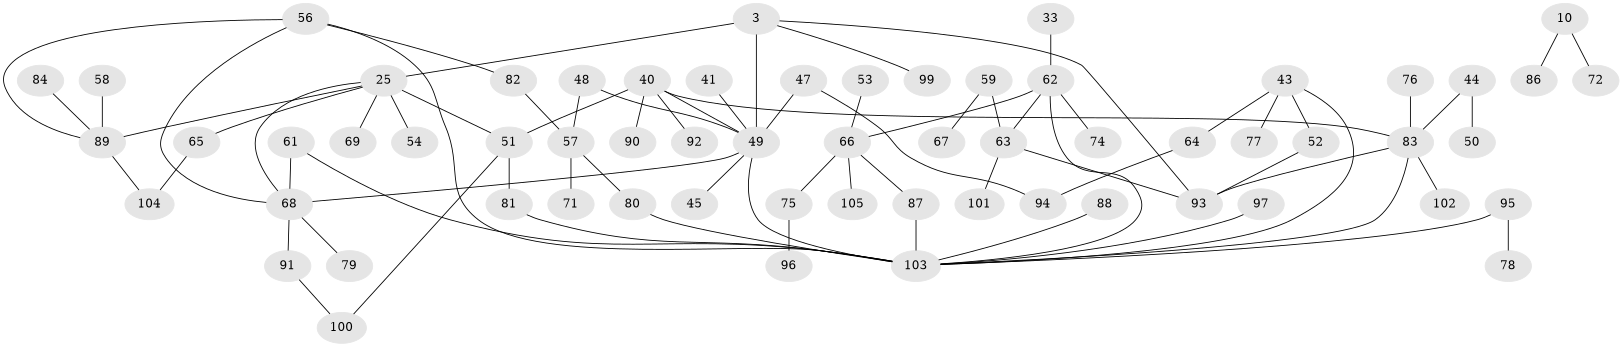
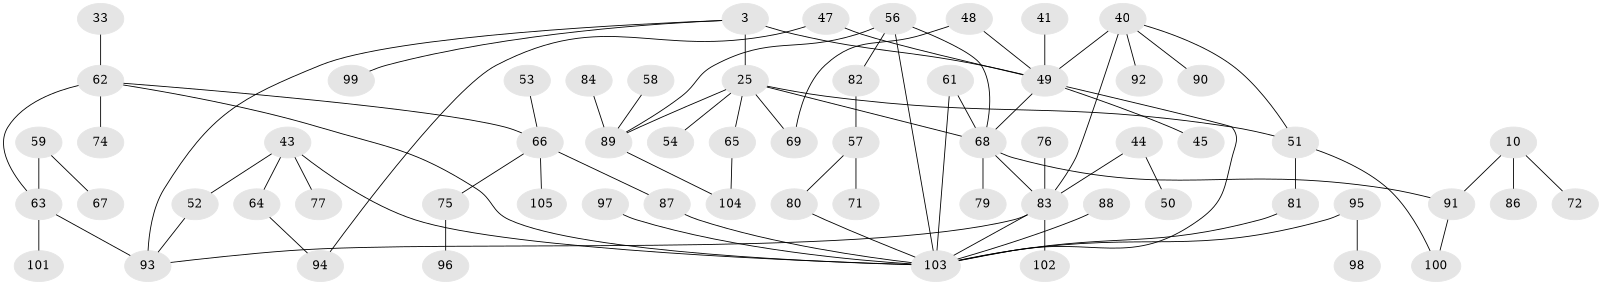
(575, 118) -> (847, 50)
none -> (1014, 173)
none -> (1483, 173)
(1508, 266) -> (1357, 266)
